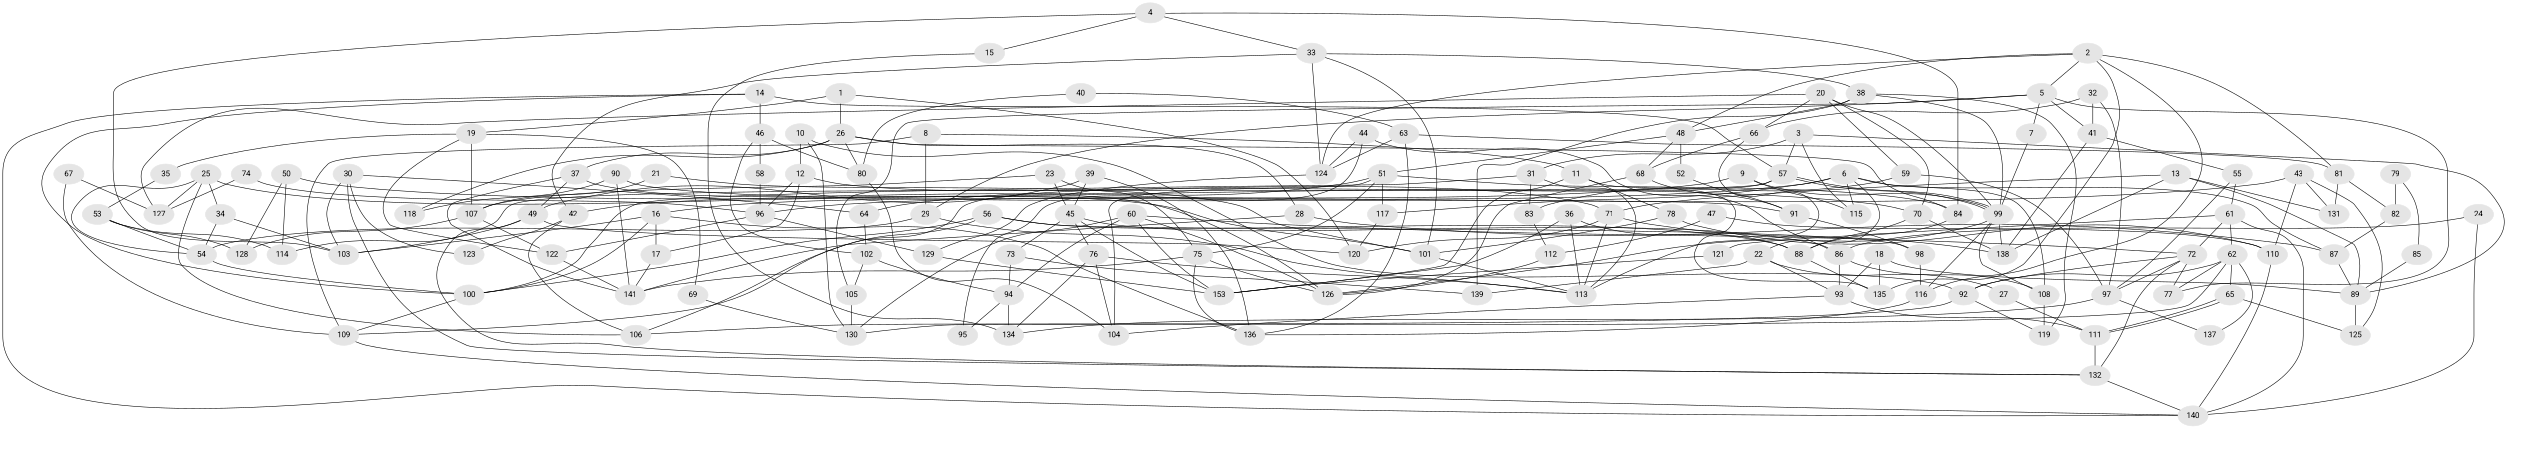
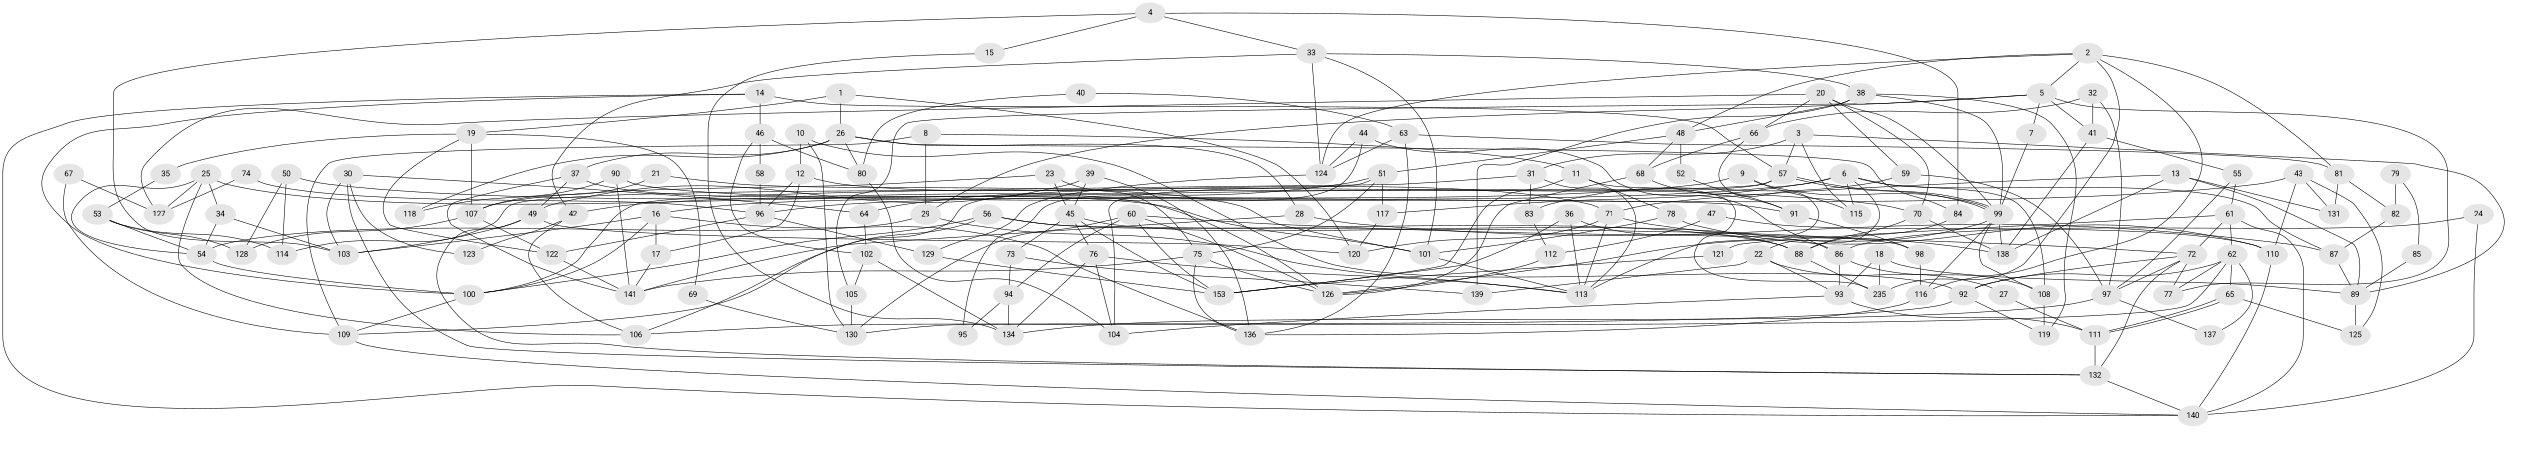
(1535, 185) -> none
(962, 285) -> (938, 295)
(1880, 295) -> (1880, 295)
